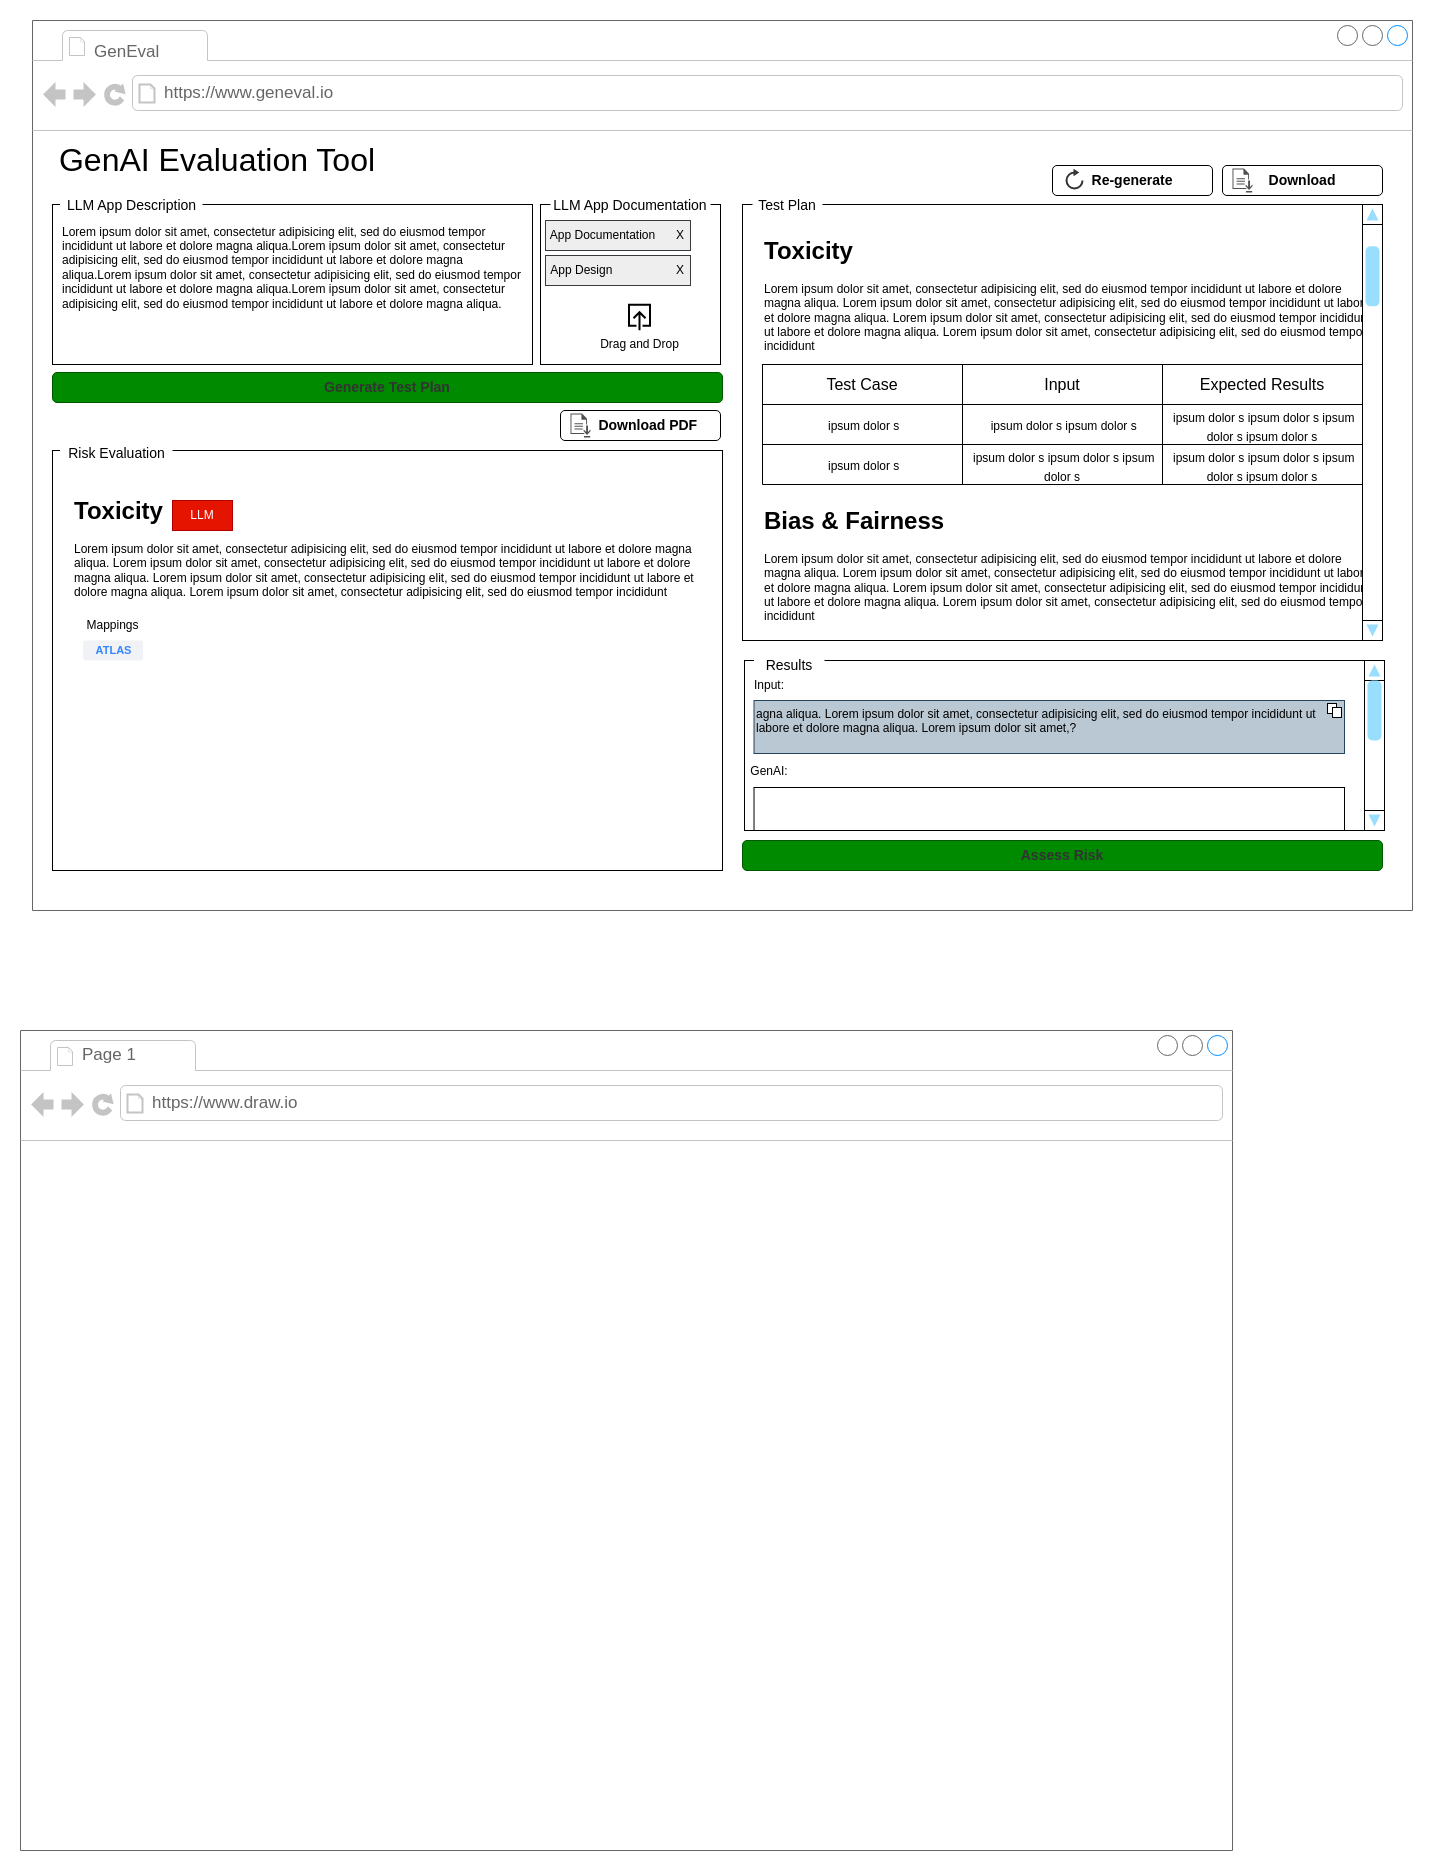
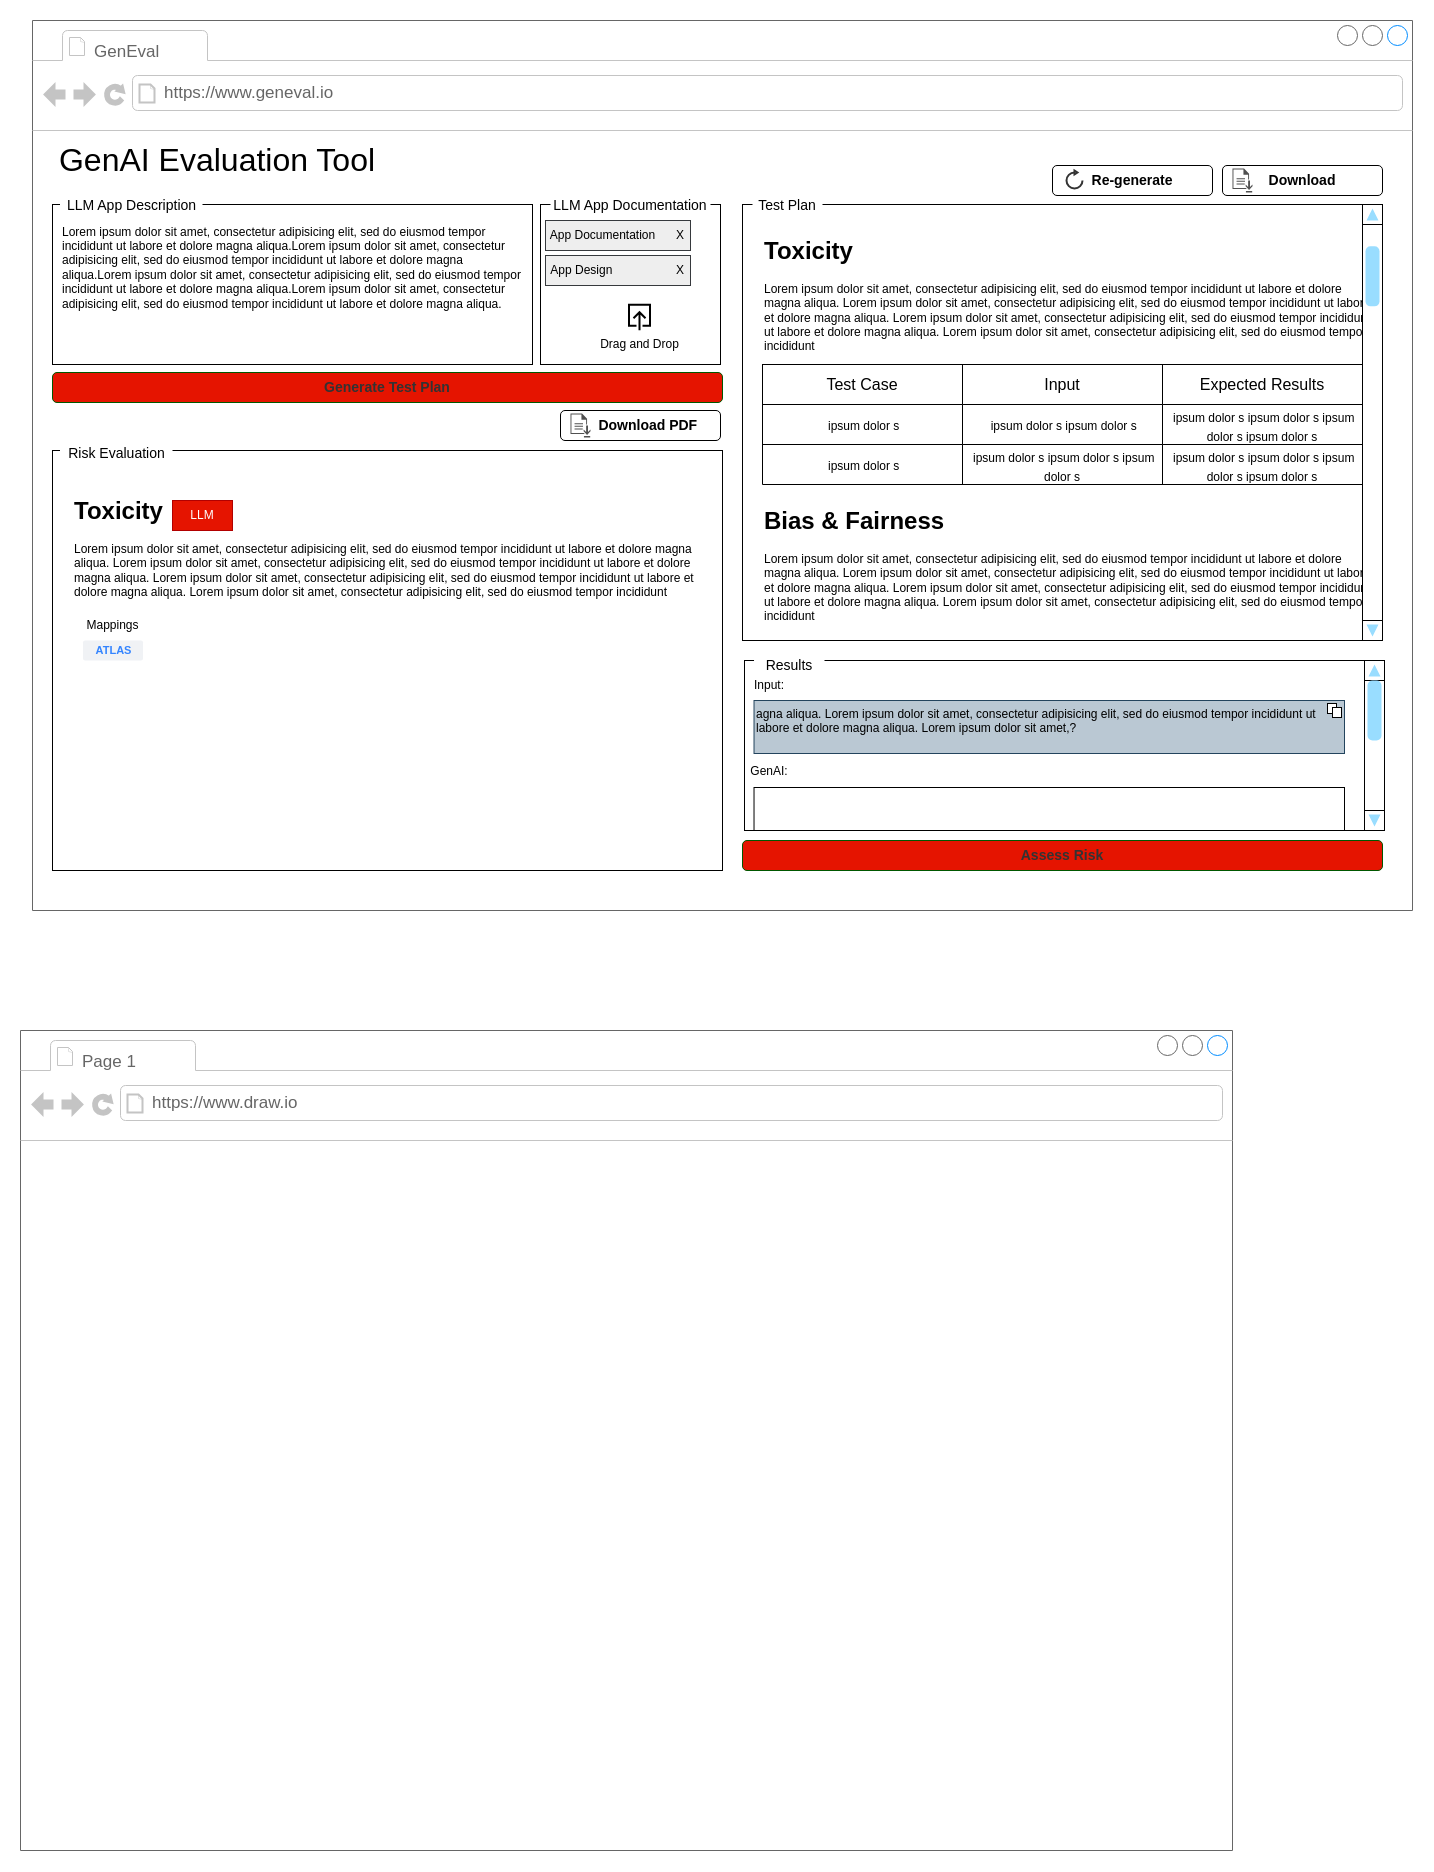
(388, 388) -> (388, 388)
(1063, 856) -> (1063, 856)
(136, 1056) -> (136, 1063)
